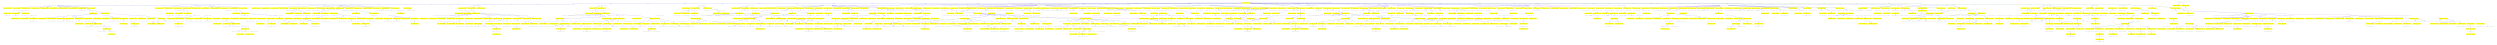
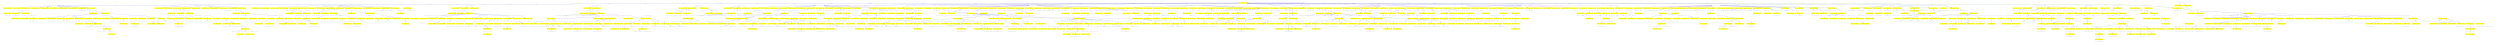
(334, 19) -> none
